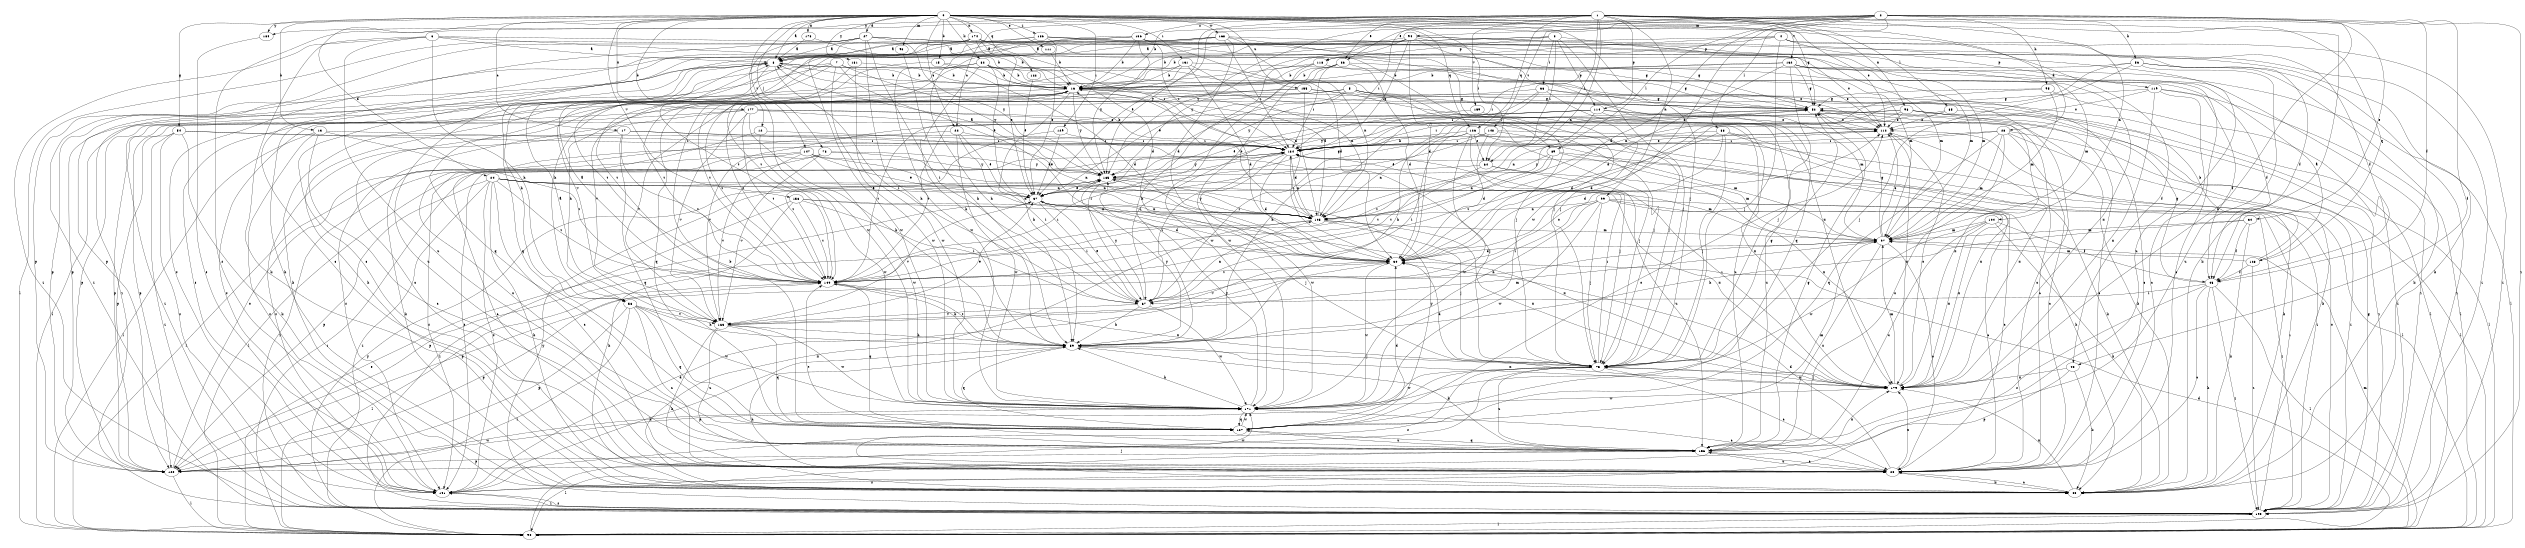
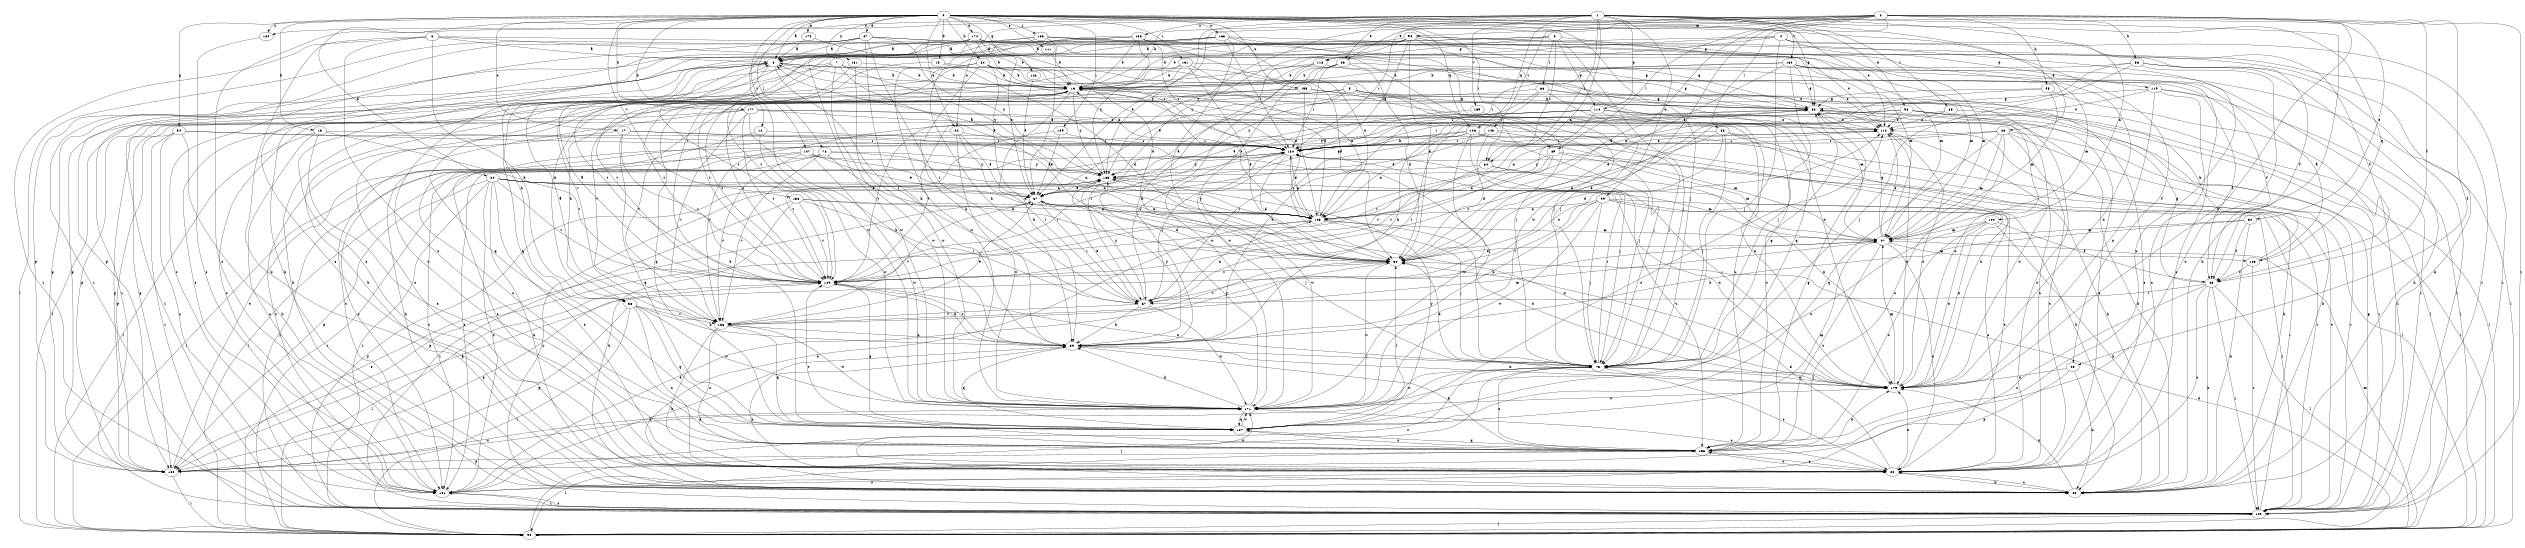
(902, 49) -> none
(1478, 147) -> (755, 151)
none -> (1101, 230)
(2078, 254) -> (2075, 257)
(1397, 346) -> (1397, 346)
